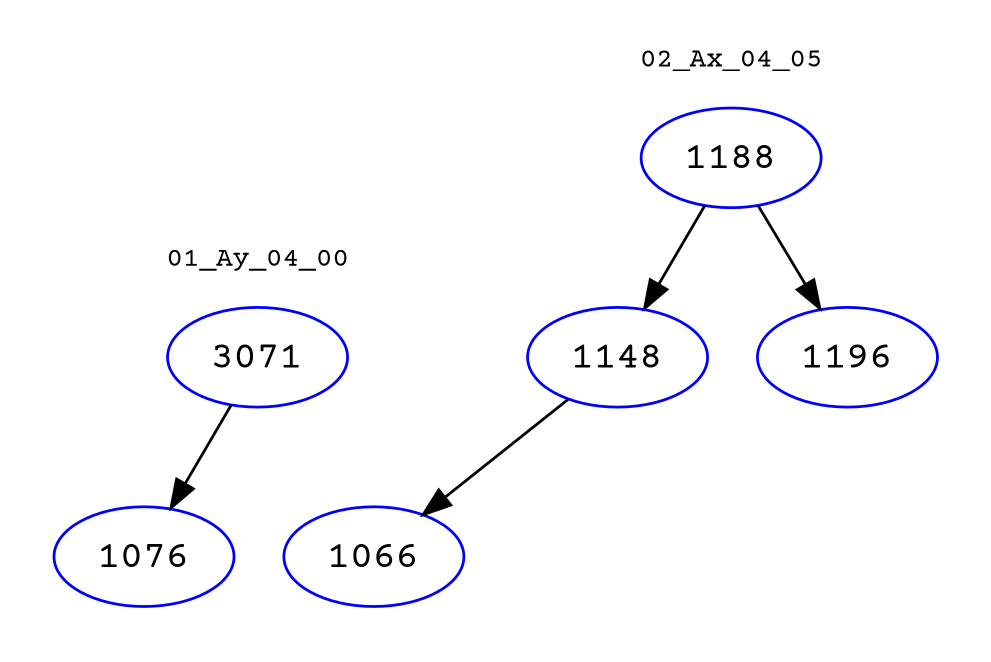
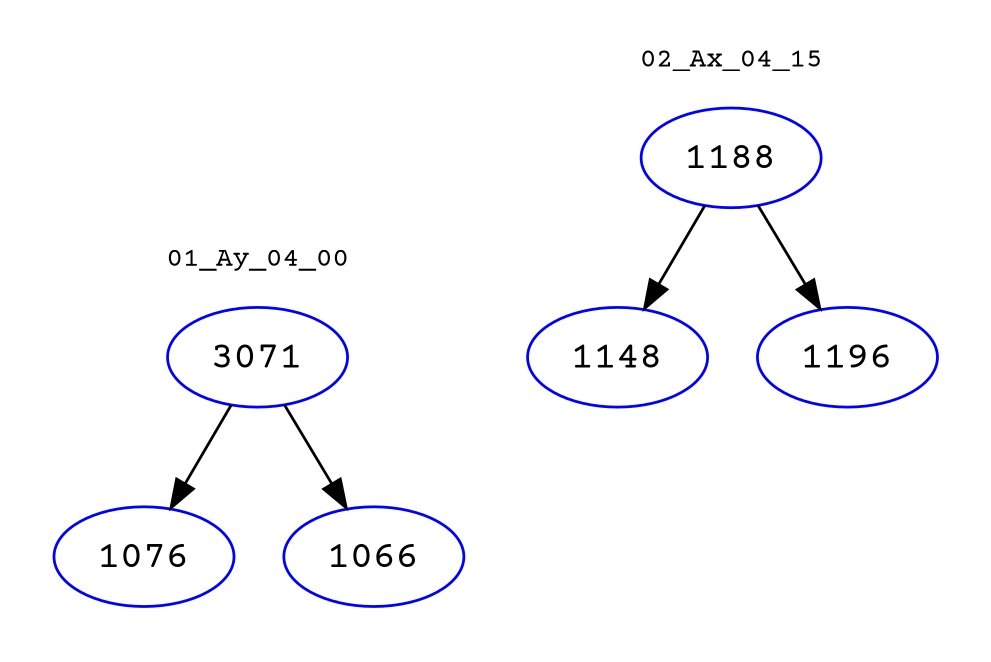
(733, 60) -> (733, 60)
(507, 448) -> (308, 444)
